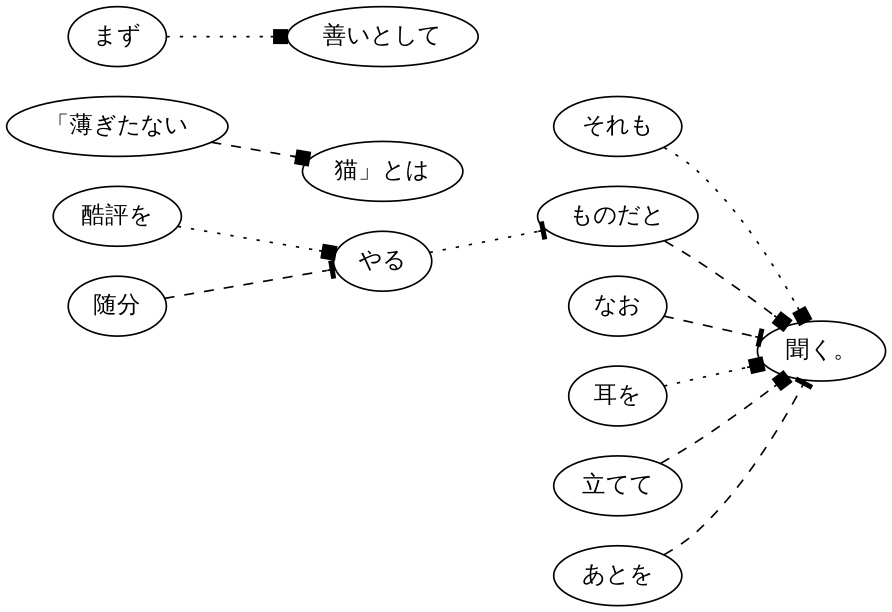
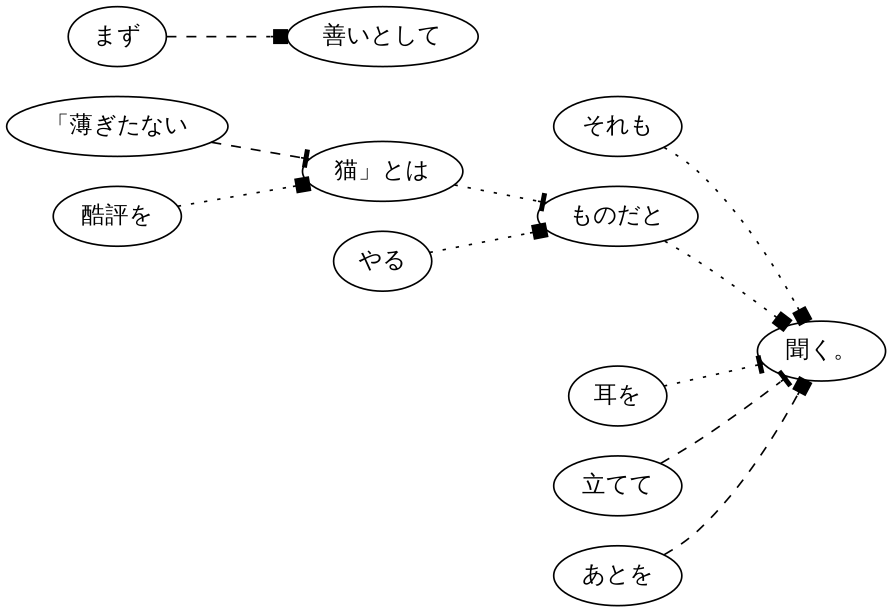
(218, 37) -> (218, 37)
(256, 150) -> (256, 150)
none -> (496, 193)
(248, 238) -> (235, 196)
(484, 242) -> (484, 242)
(721, 277) -> (721, 277)
(117, 306) -> none
(618, 306) -> none
(705, 377) -> (705, 377)
(722, 425) -> (722, 425)
(743, 480) -> (743, 480)
